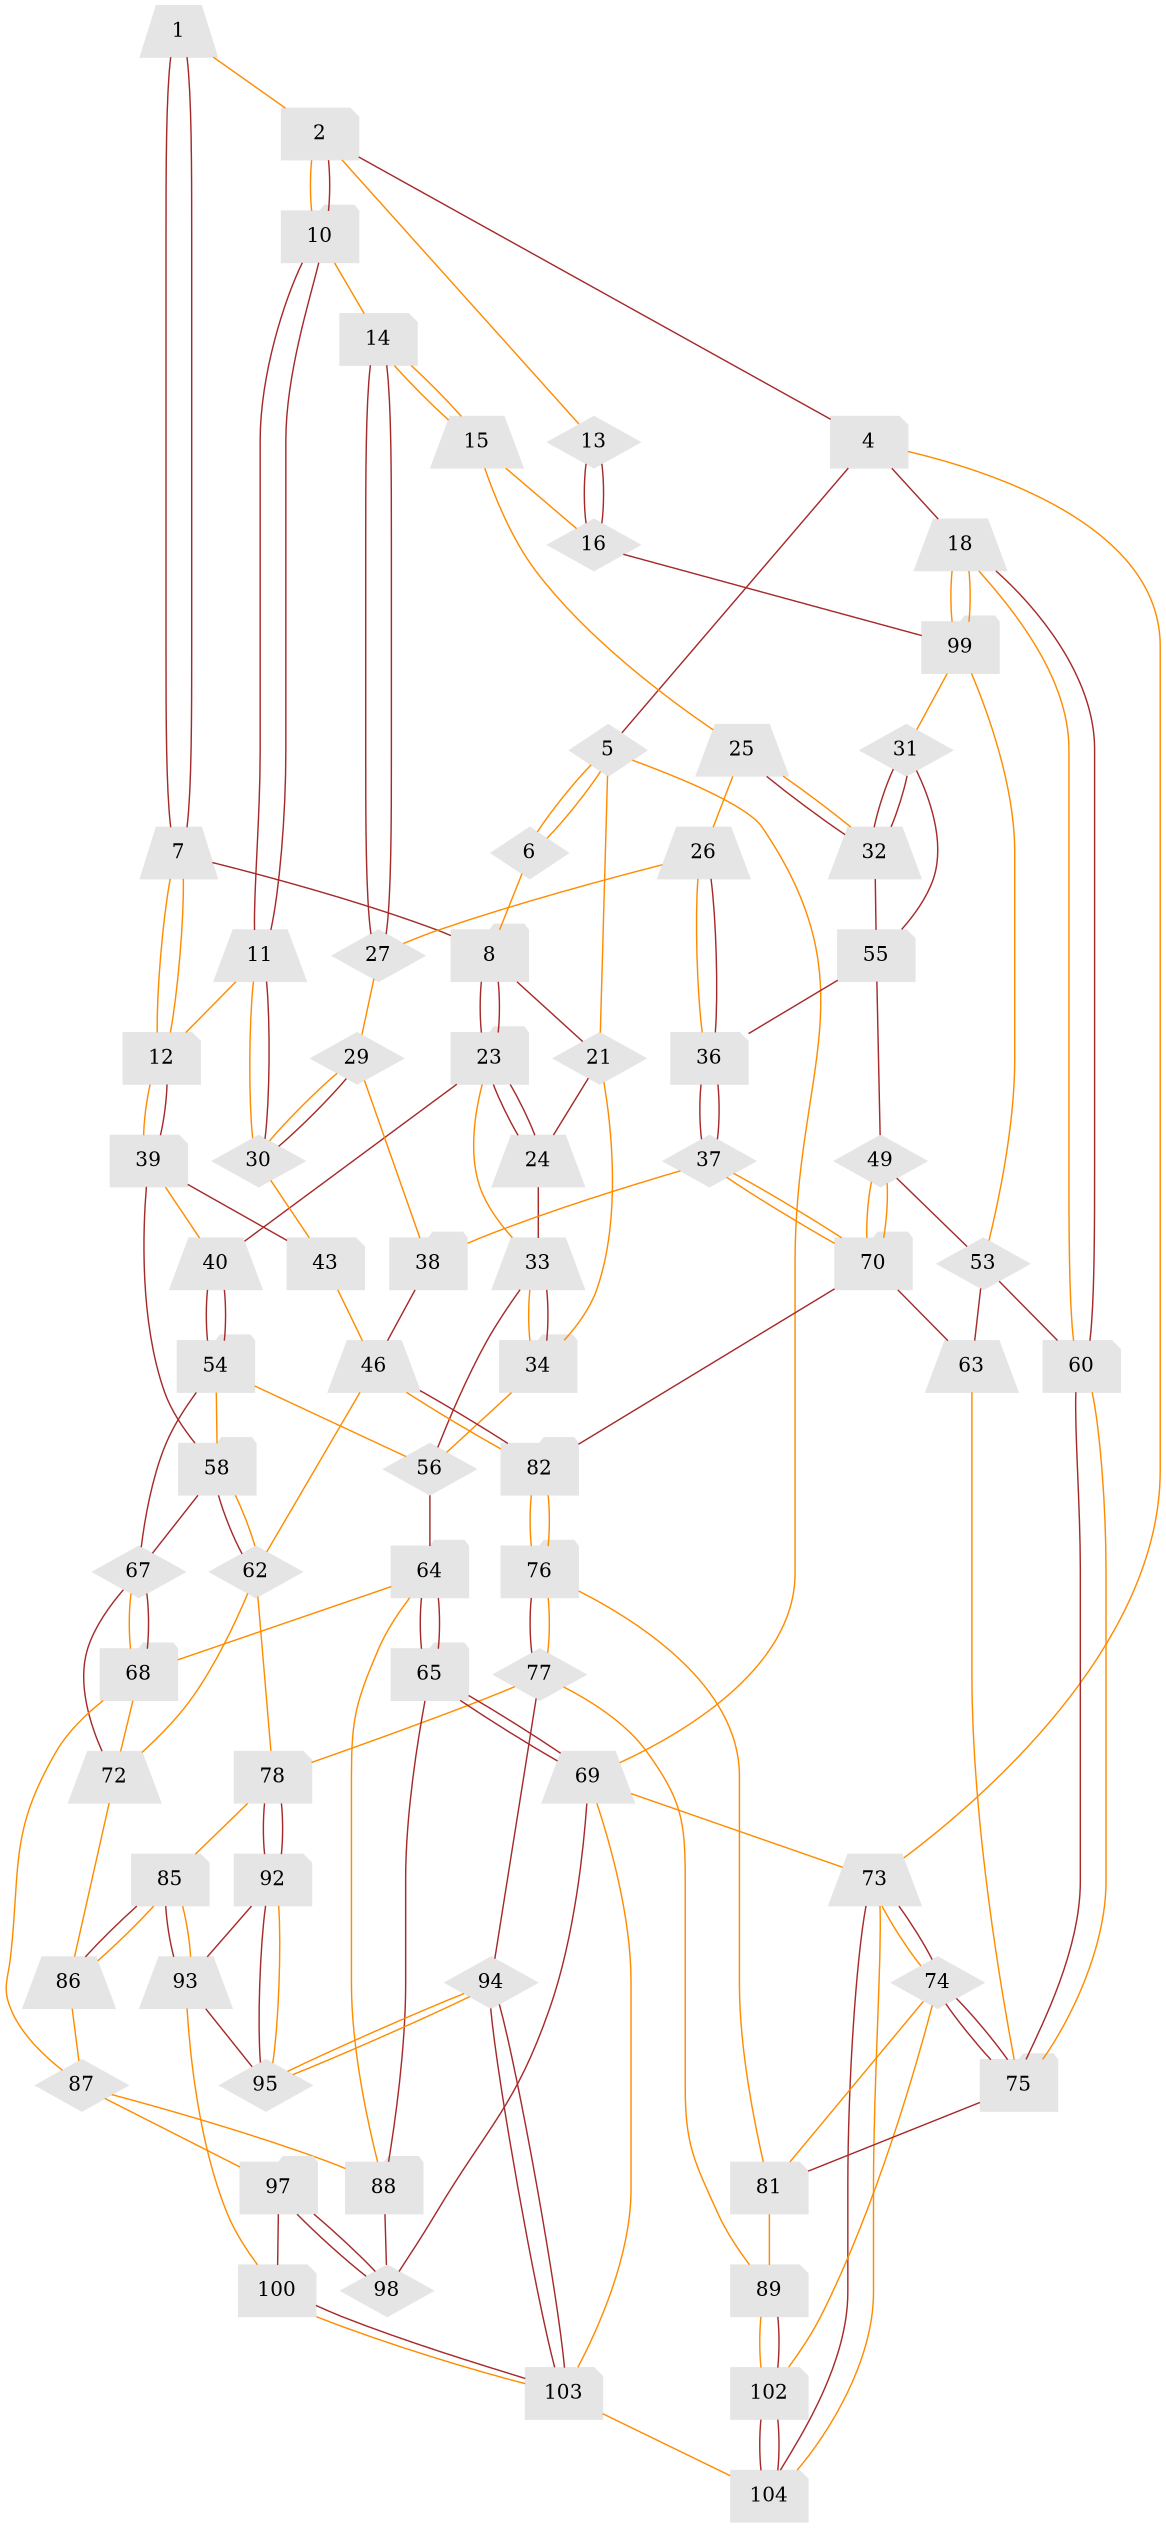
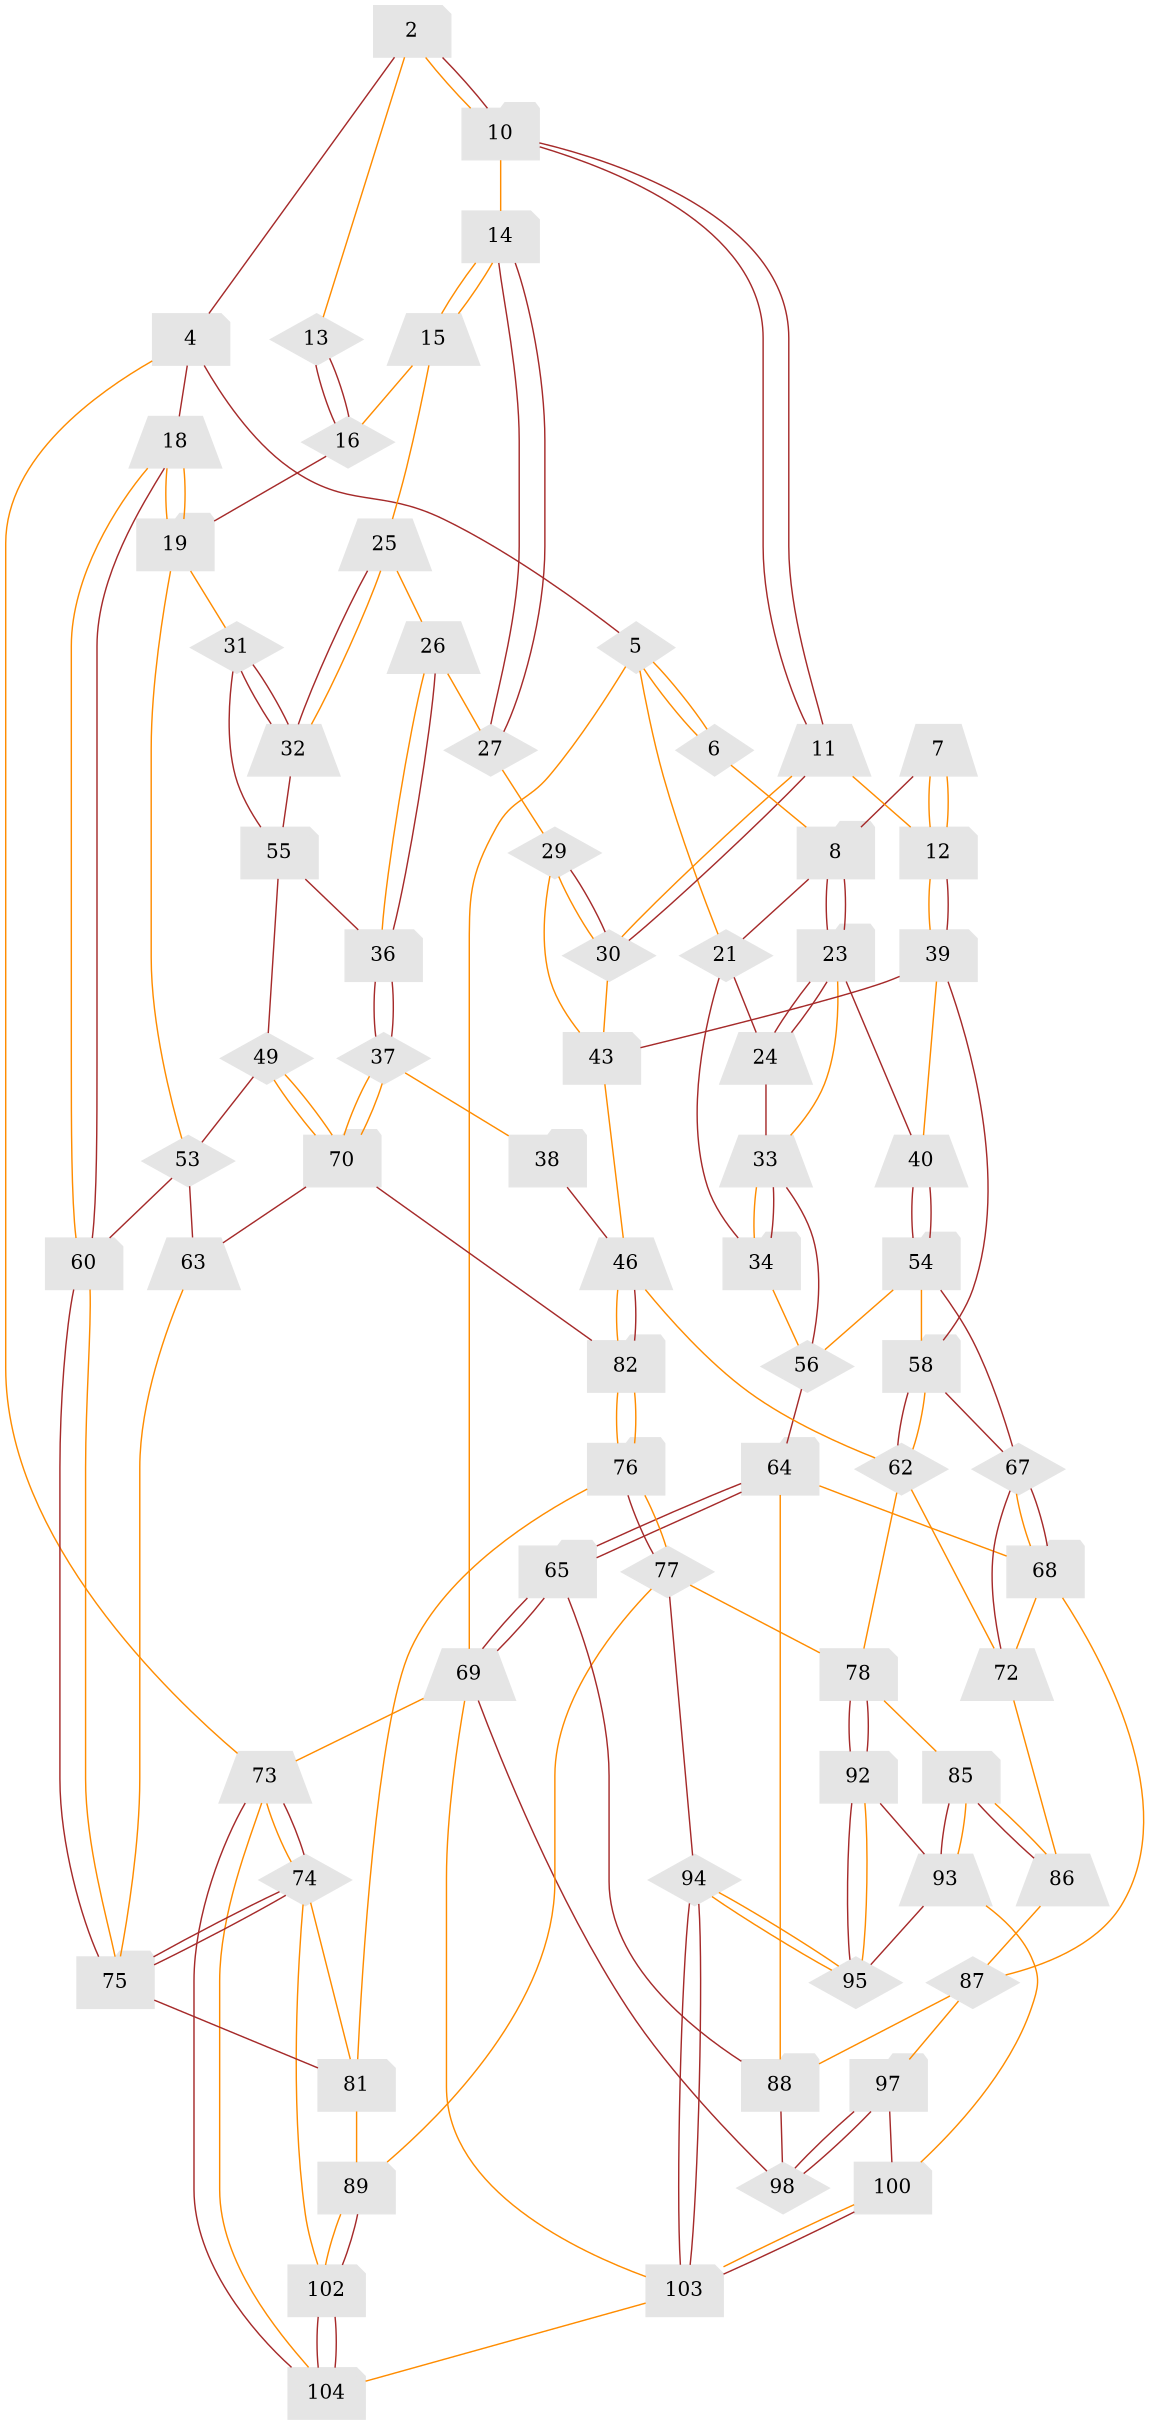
(179, 31) -> none
(961, 648) -> (175, 545)
(392, 1159) -> (546, 958)
(611, 1217) -> (697, 1112)
